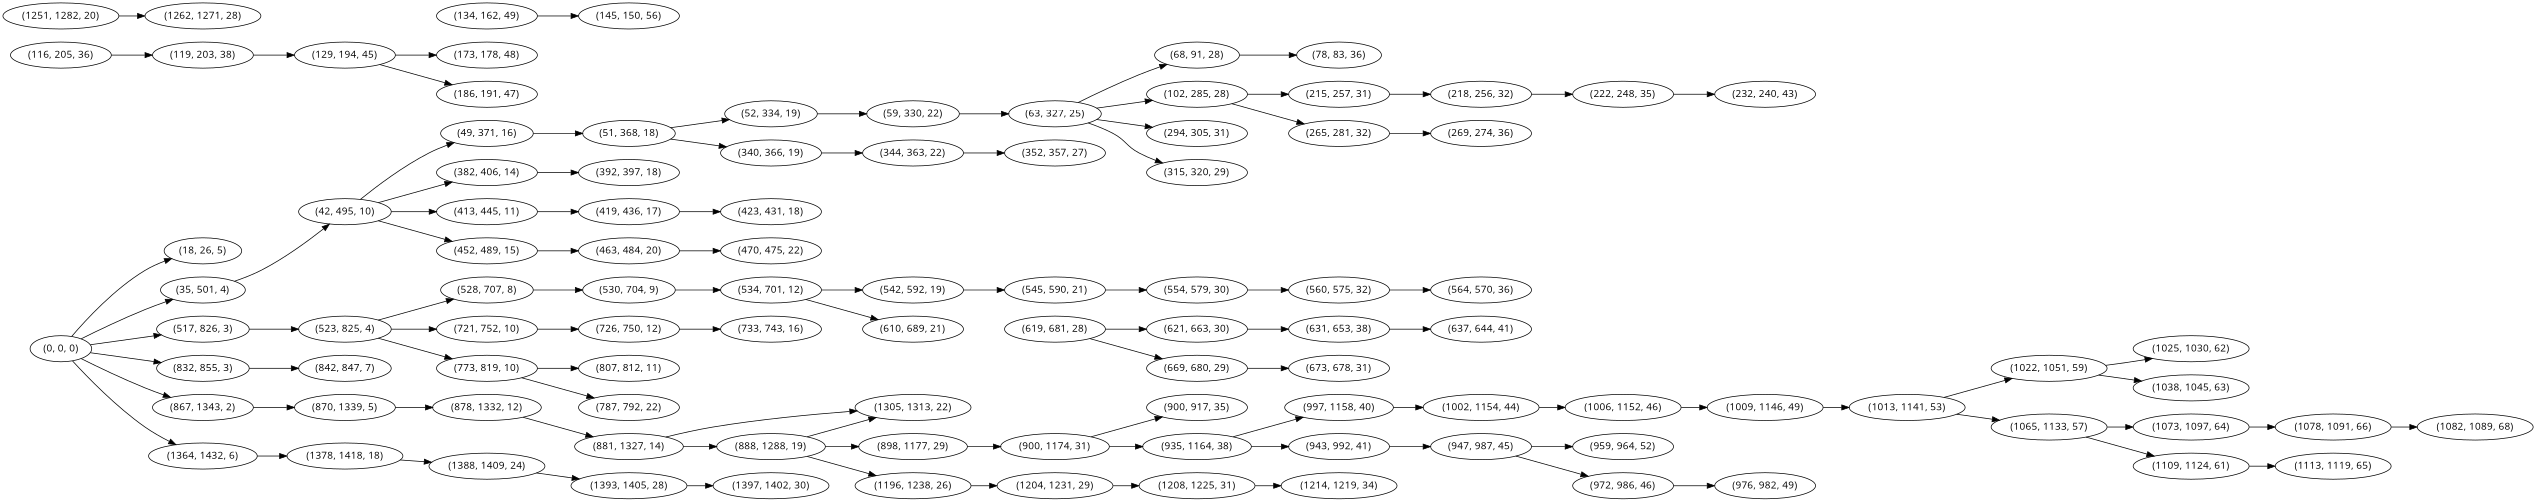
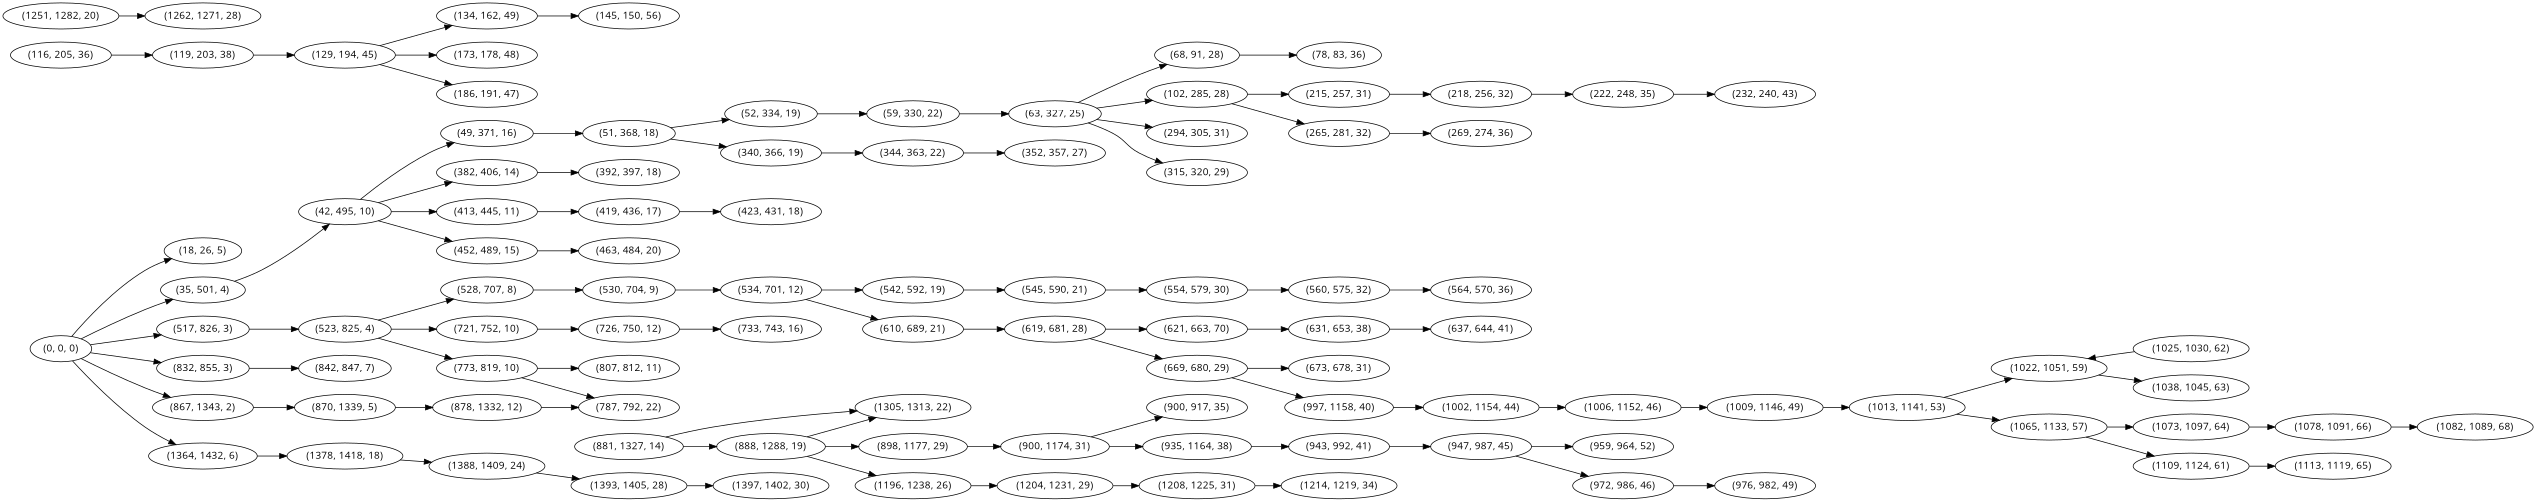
none -> (412, 37)
(771, 251) -> none
none -> (980, 329)
(1197, 329) -> (1197, 329)
(2125, 363) -> (2115, 354)
(554, 426) -> (556, 407)
(1265, 428) -> (1264, 387)
